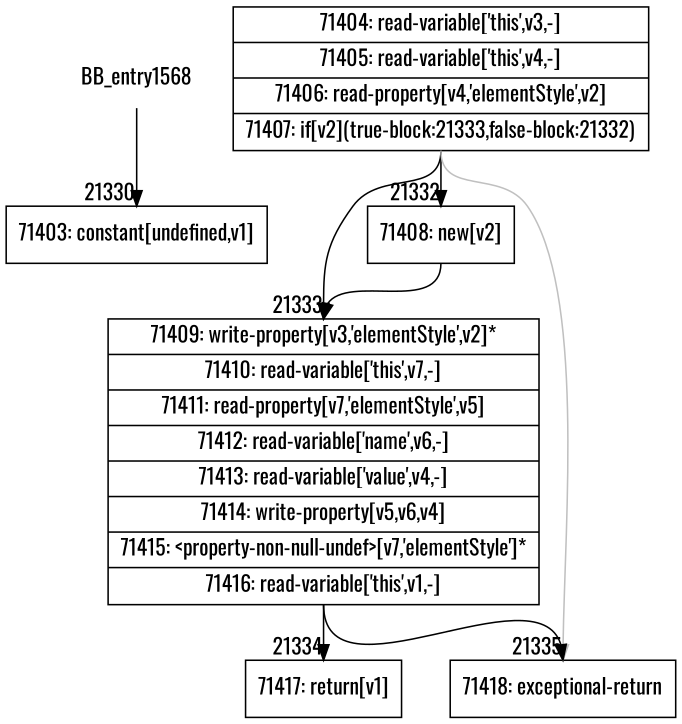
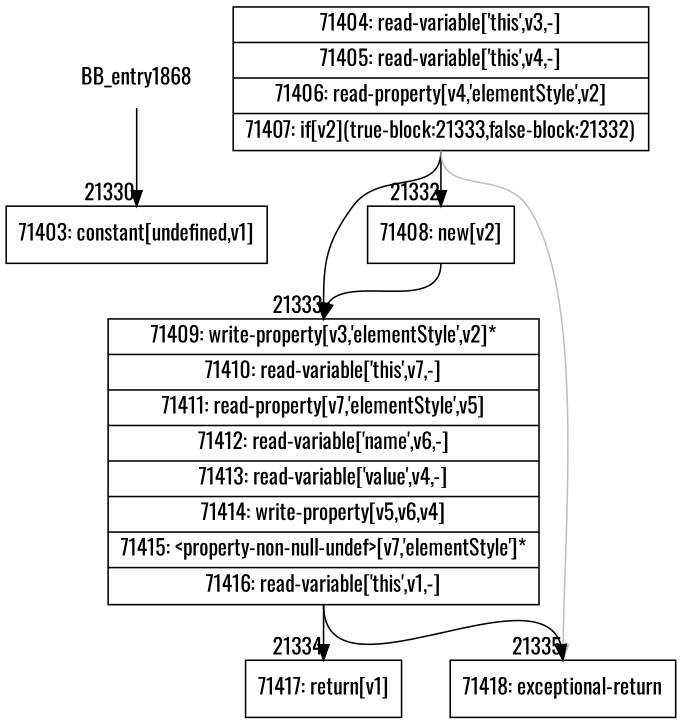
(137, 79) -> (137, 79)
